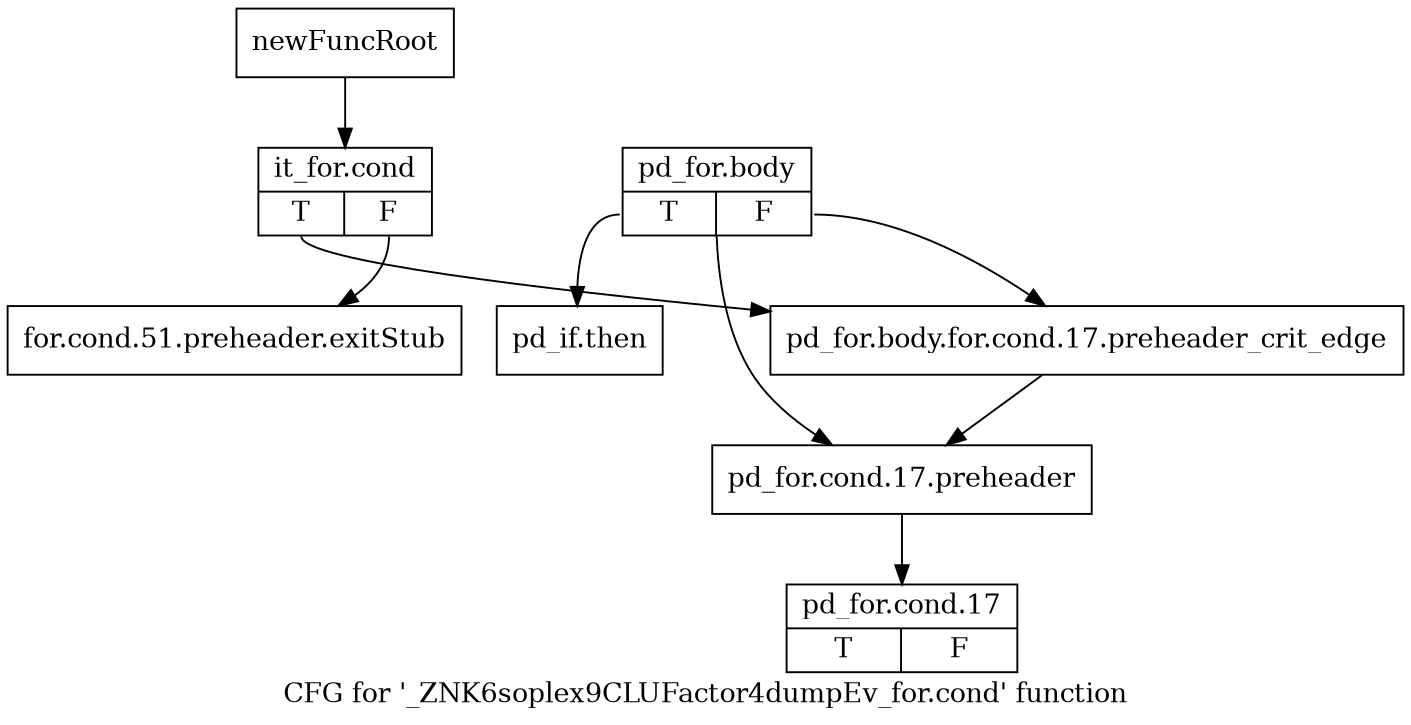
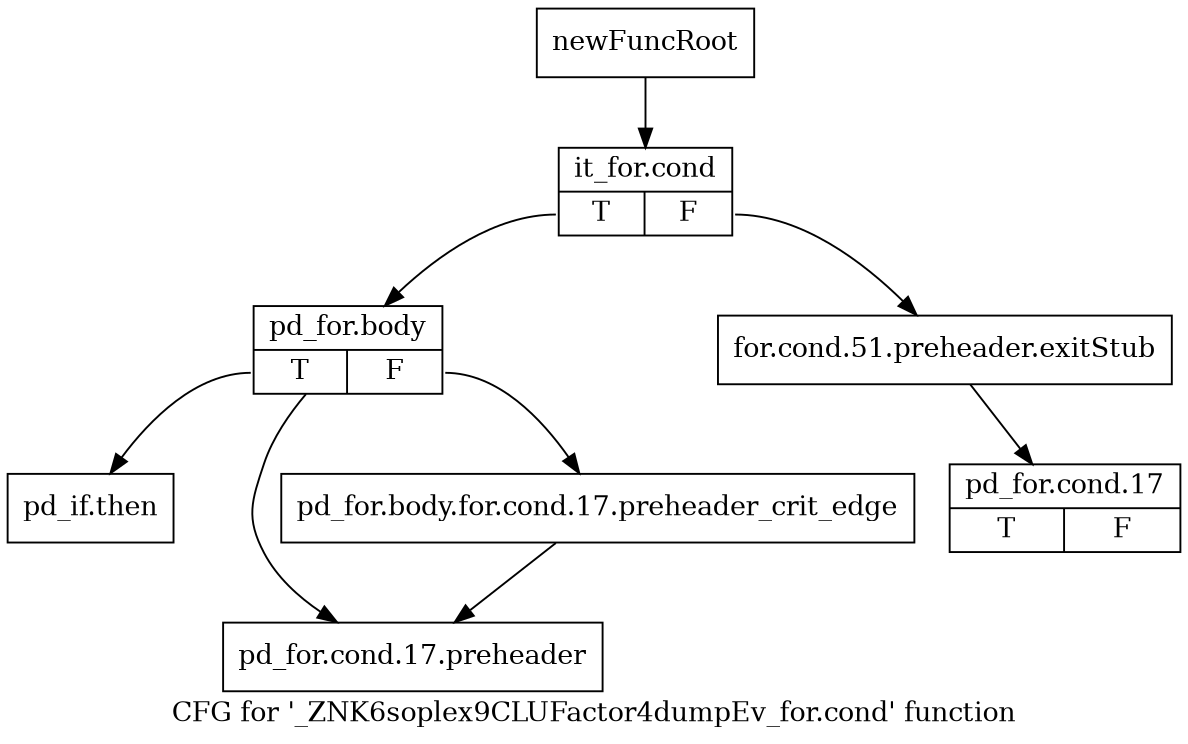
(523, 285) -> (471, 239)
(902, 540) -> (995, 417)
